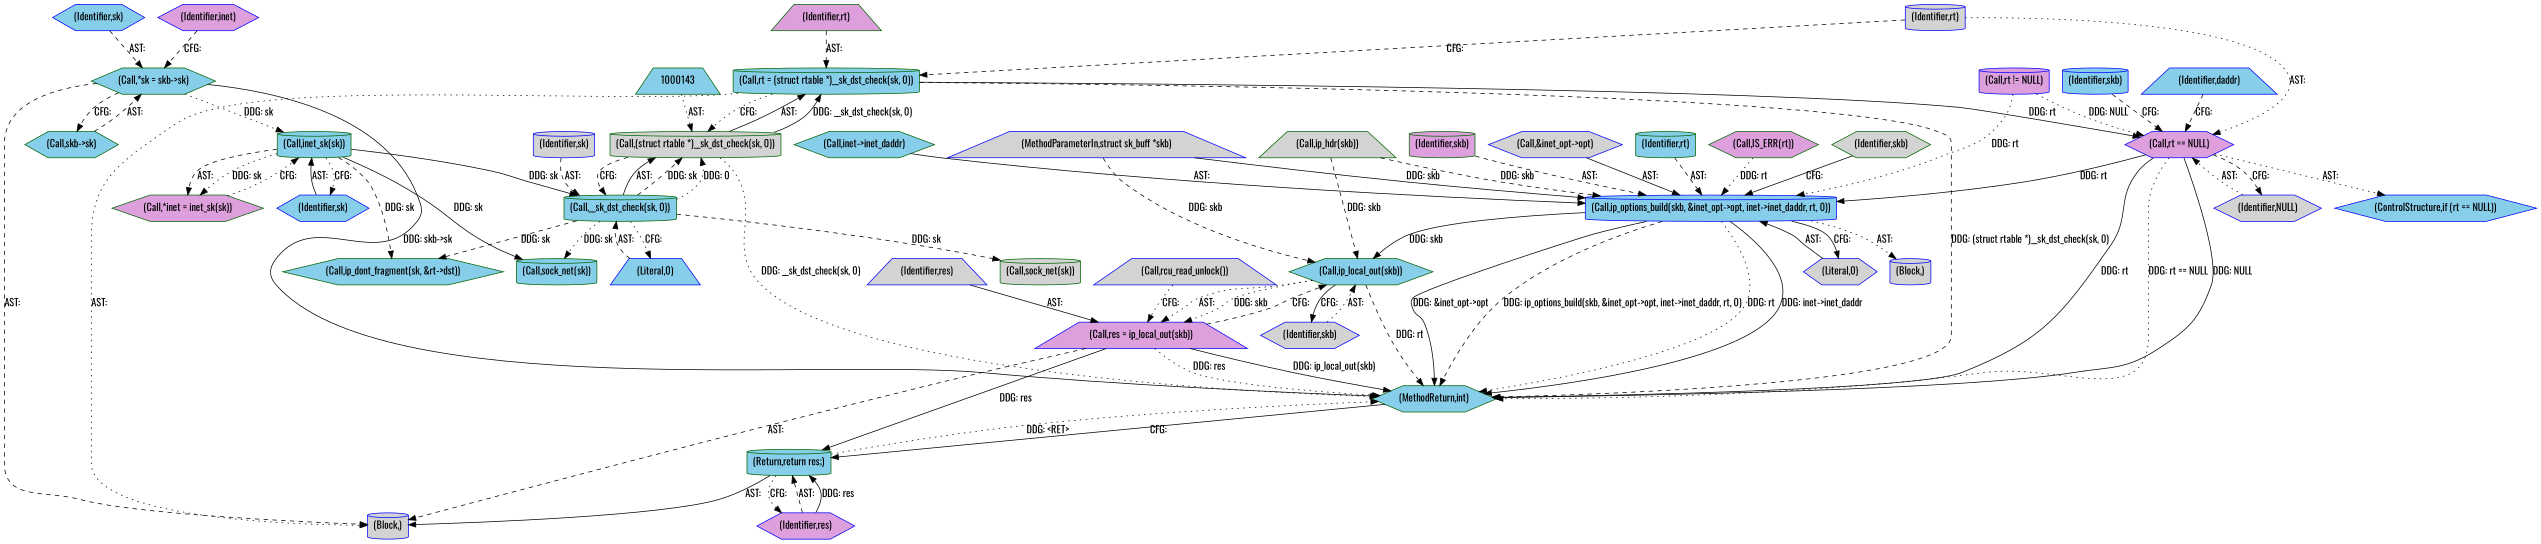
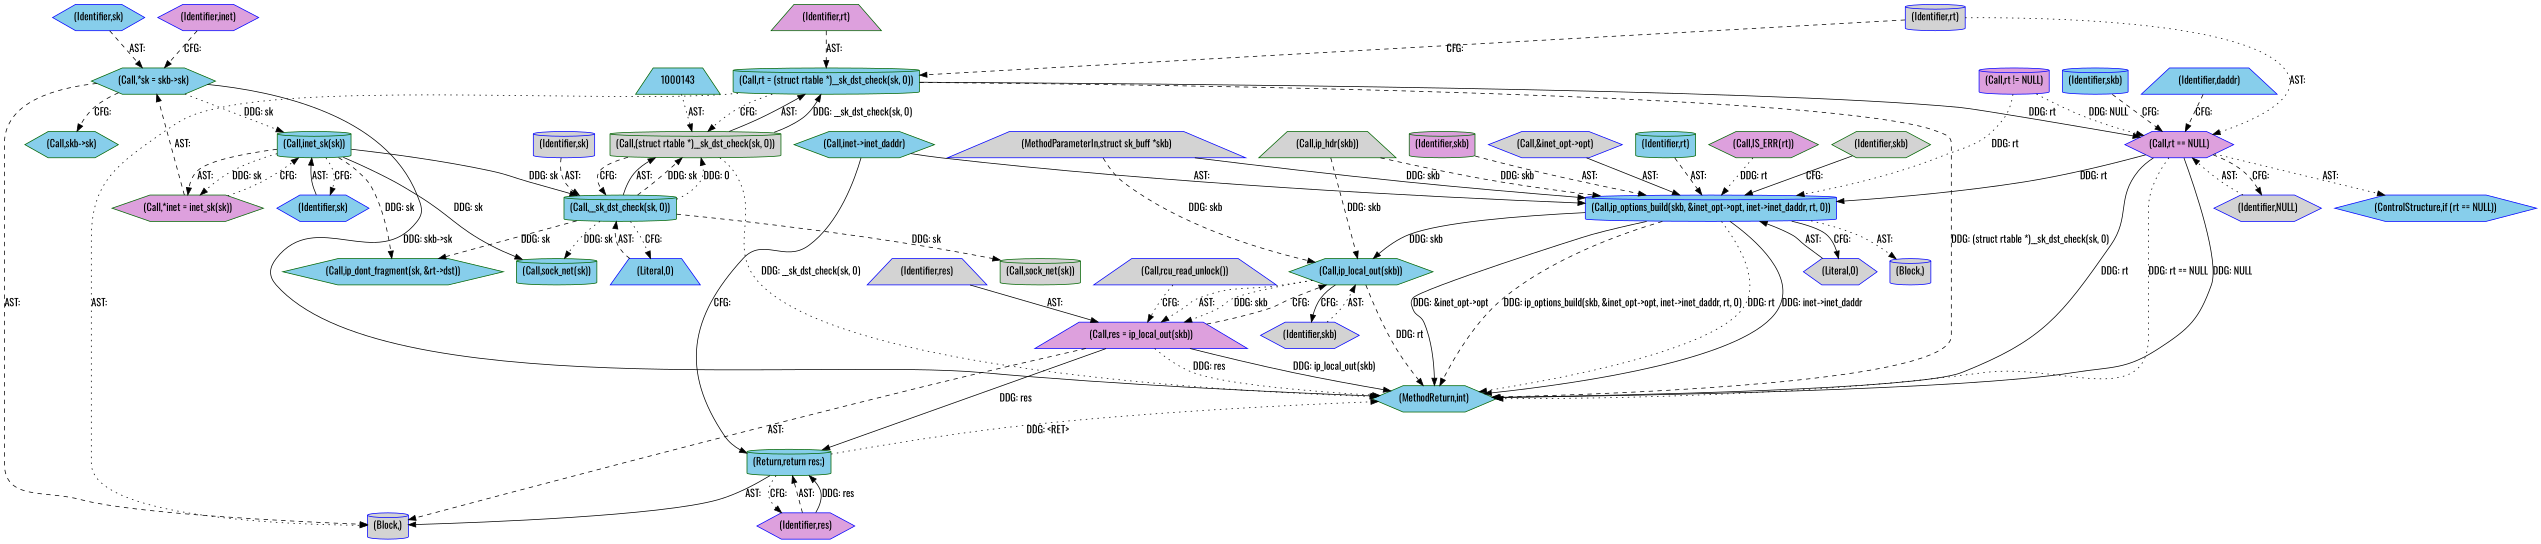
(116, 117) -> (172, 148)
(1112, 431) -> (729, 276)
